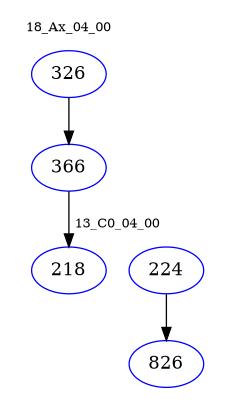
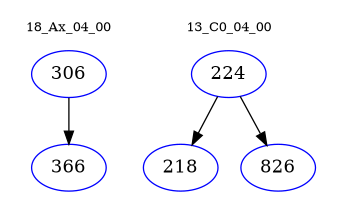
(69, 74) -> (69, 74)
(69, 220) -> (208, 115)
